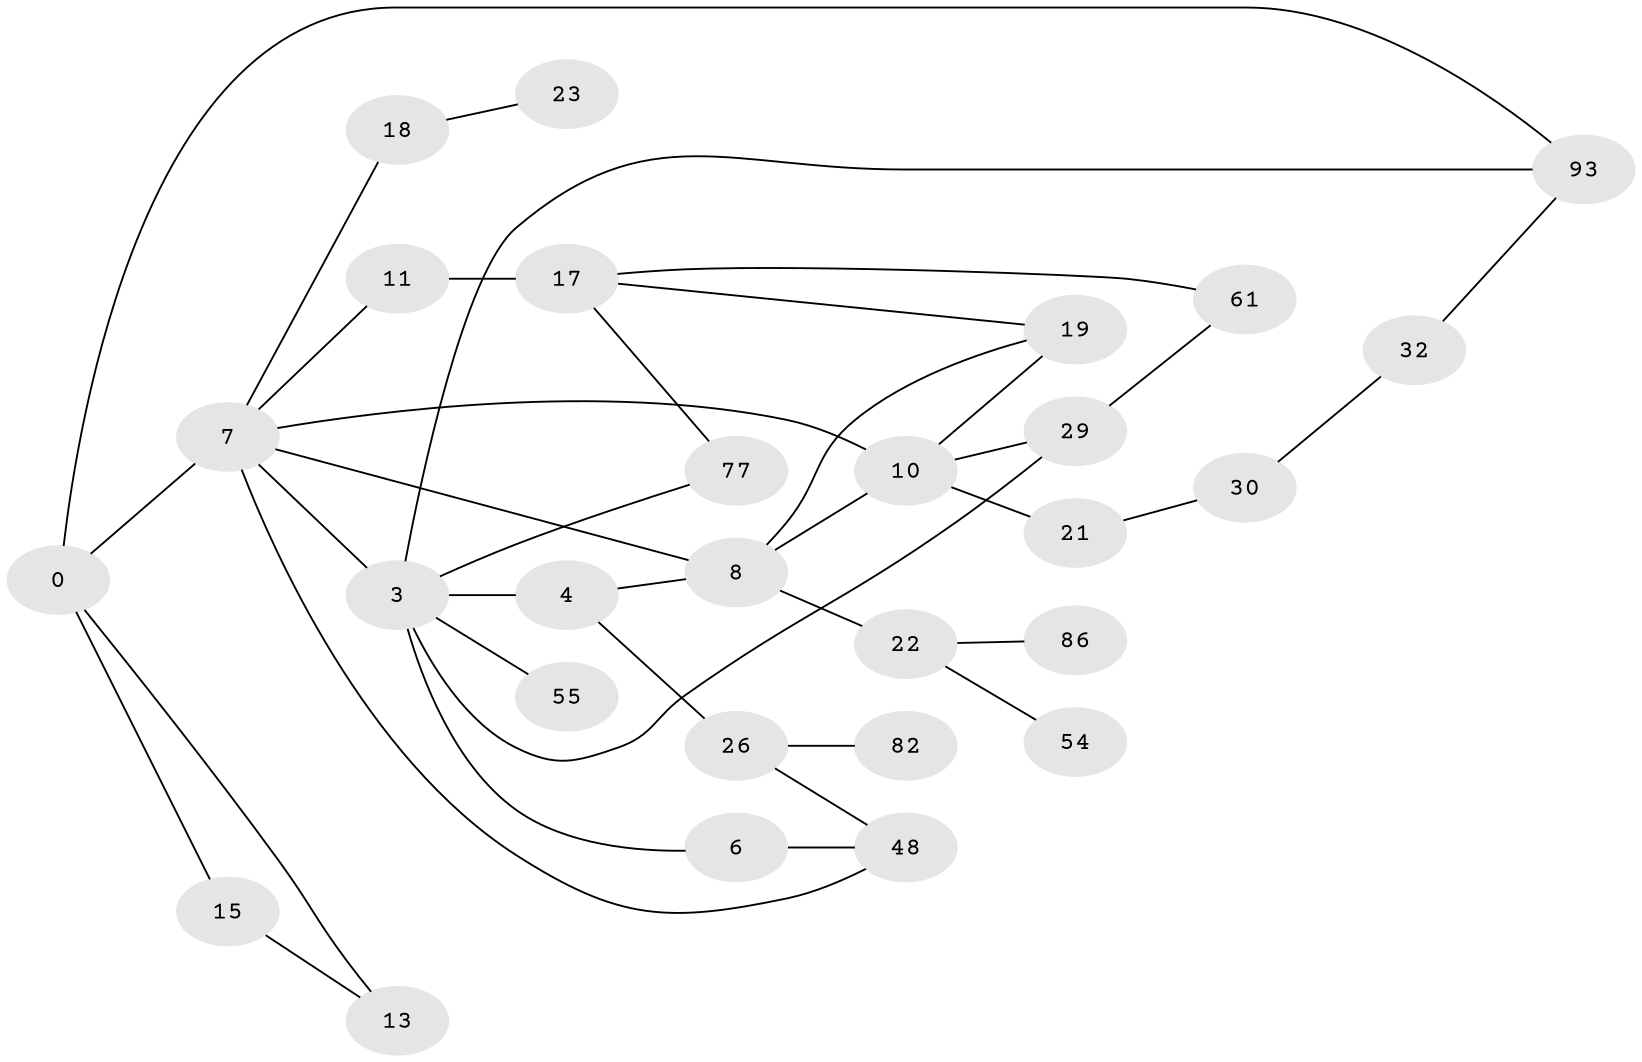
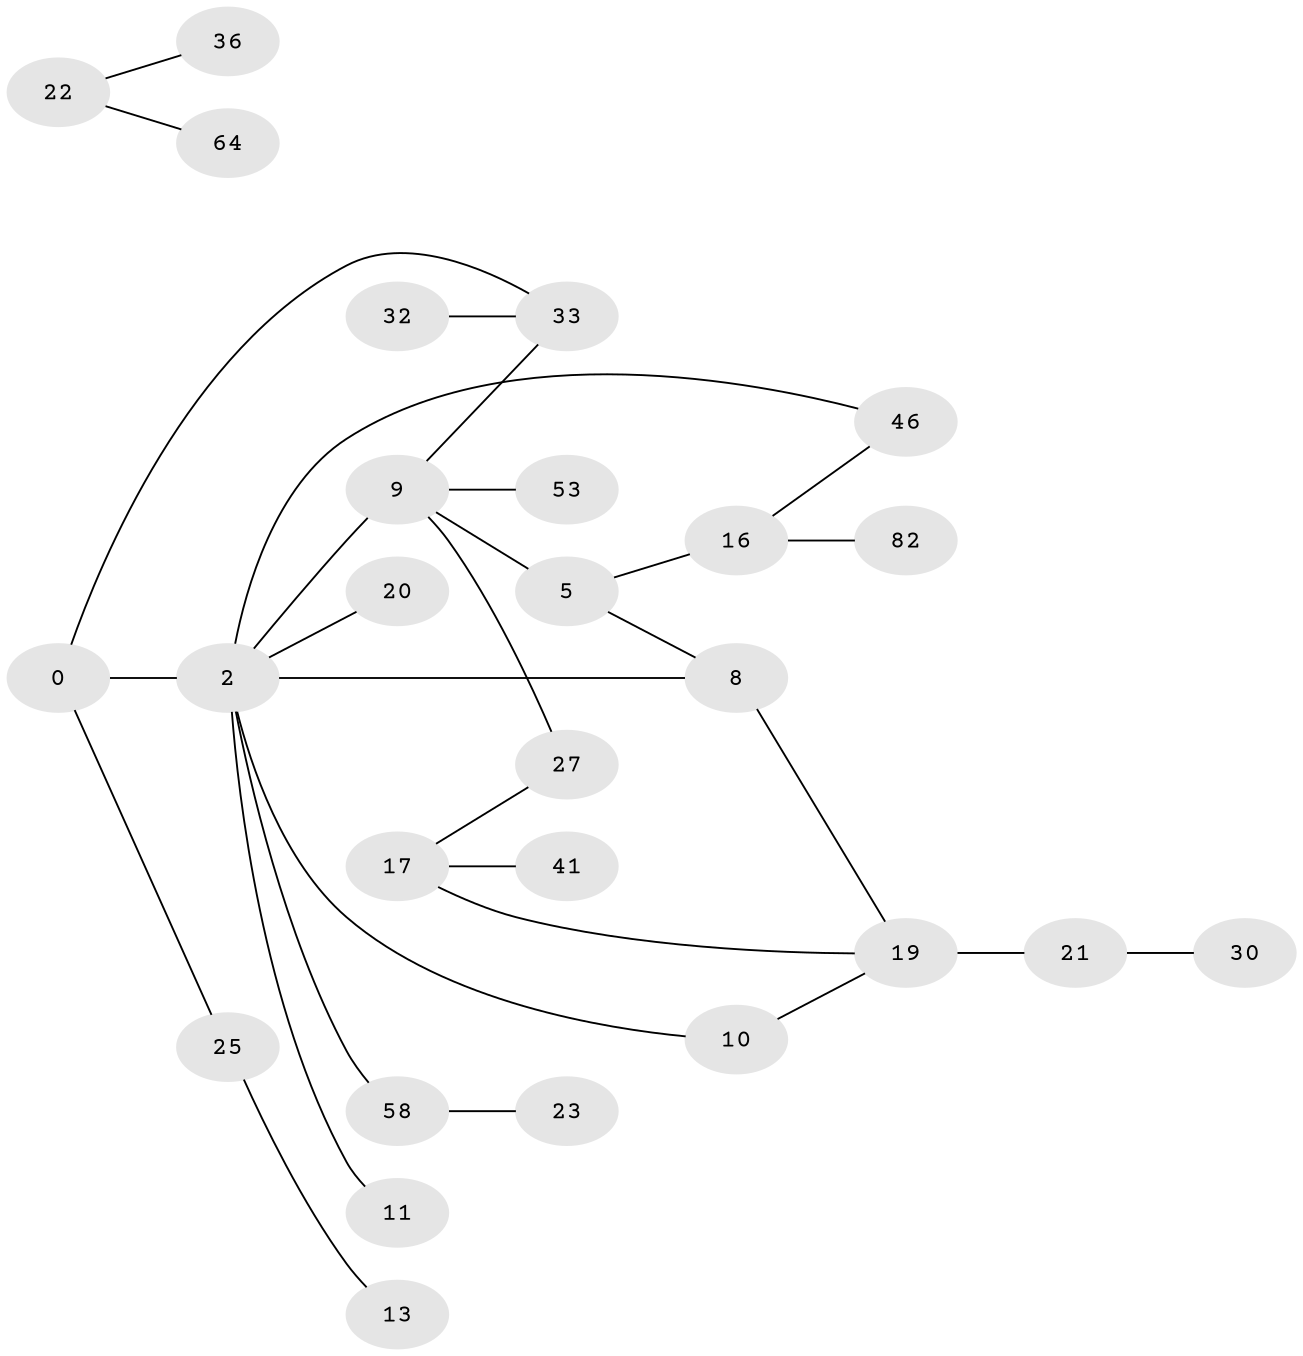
(397, 130) -> (397, 1111)
(1584, 170) -> (567, 316)
(469, 279) -> none
(1245, 299) -> (567, 866)
(1329, 419) -> none
(1075, 431) -> none
(228, 437) -> (228, 678)
(736, 471) -> (567, 765)
(1001, 506) -> (991, 953)
(821, 522) -> none
none -> (397, 591)
(397, 595) -> (397, 490)
(567, 595) -> (567, 591)
(807, 602) -> none
(1075, 640) -> (228, 41)
(567, 697) -> (567, 490)
(1075, 742) -> (228, 143)
(736, 746) -> (736, 541)
(232, 798) -> none
(736, 848) -> none
(906, 848) -> (906, 422)
(228, 912) -> (228, 1047)
